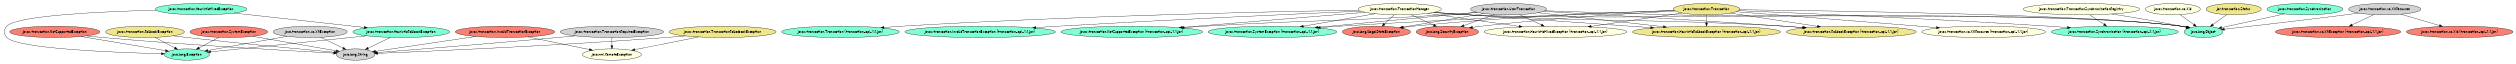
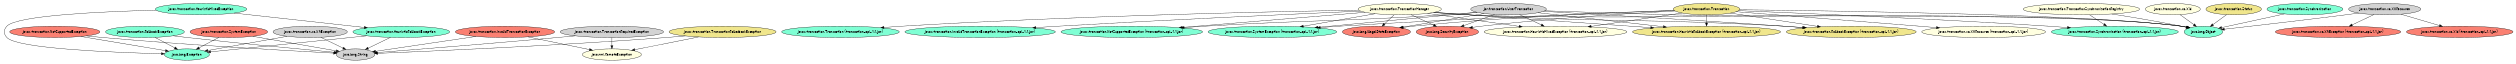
(1509, 9) -> (1509, 9)
(2234, 9) -> (2234, 9)
(145, 32) -> (145, 32)
(310, 32) -> (310, 32)
